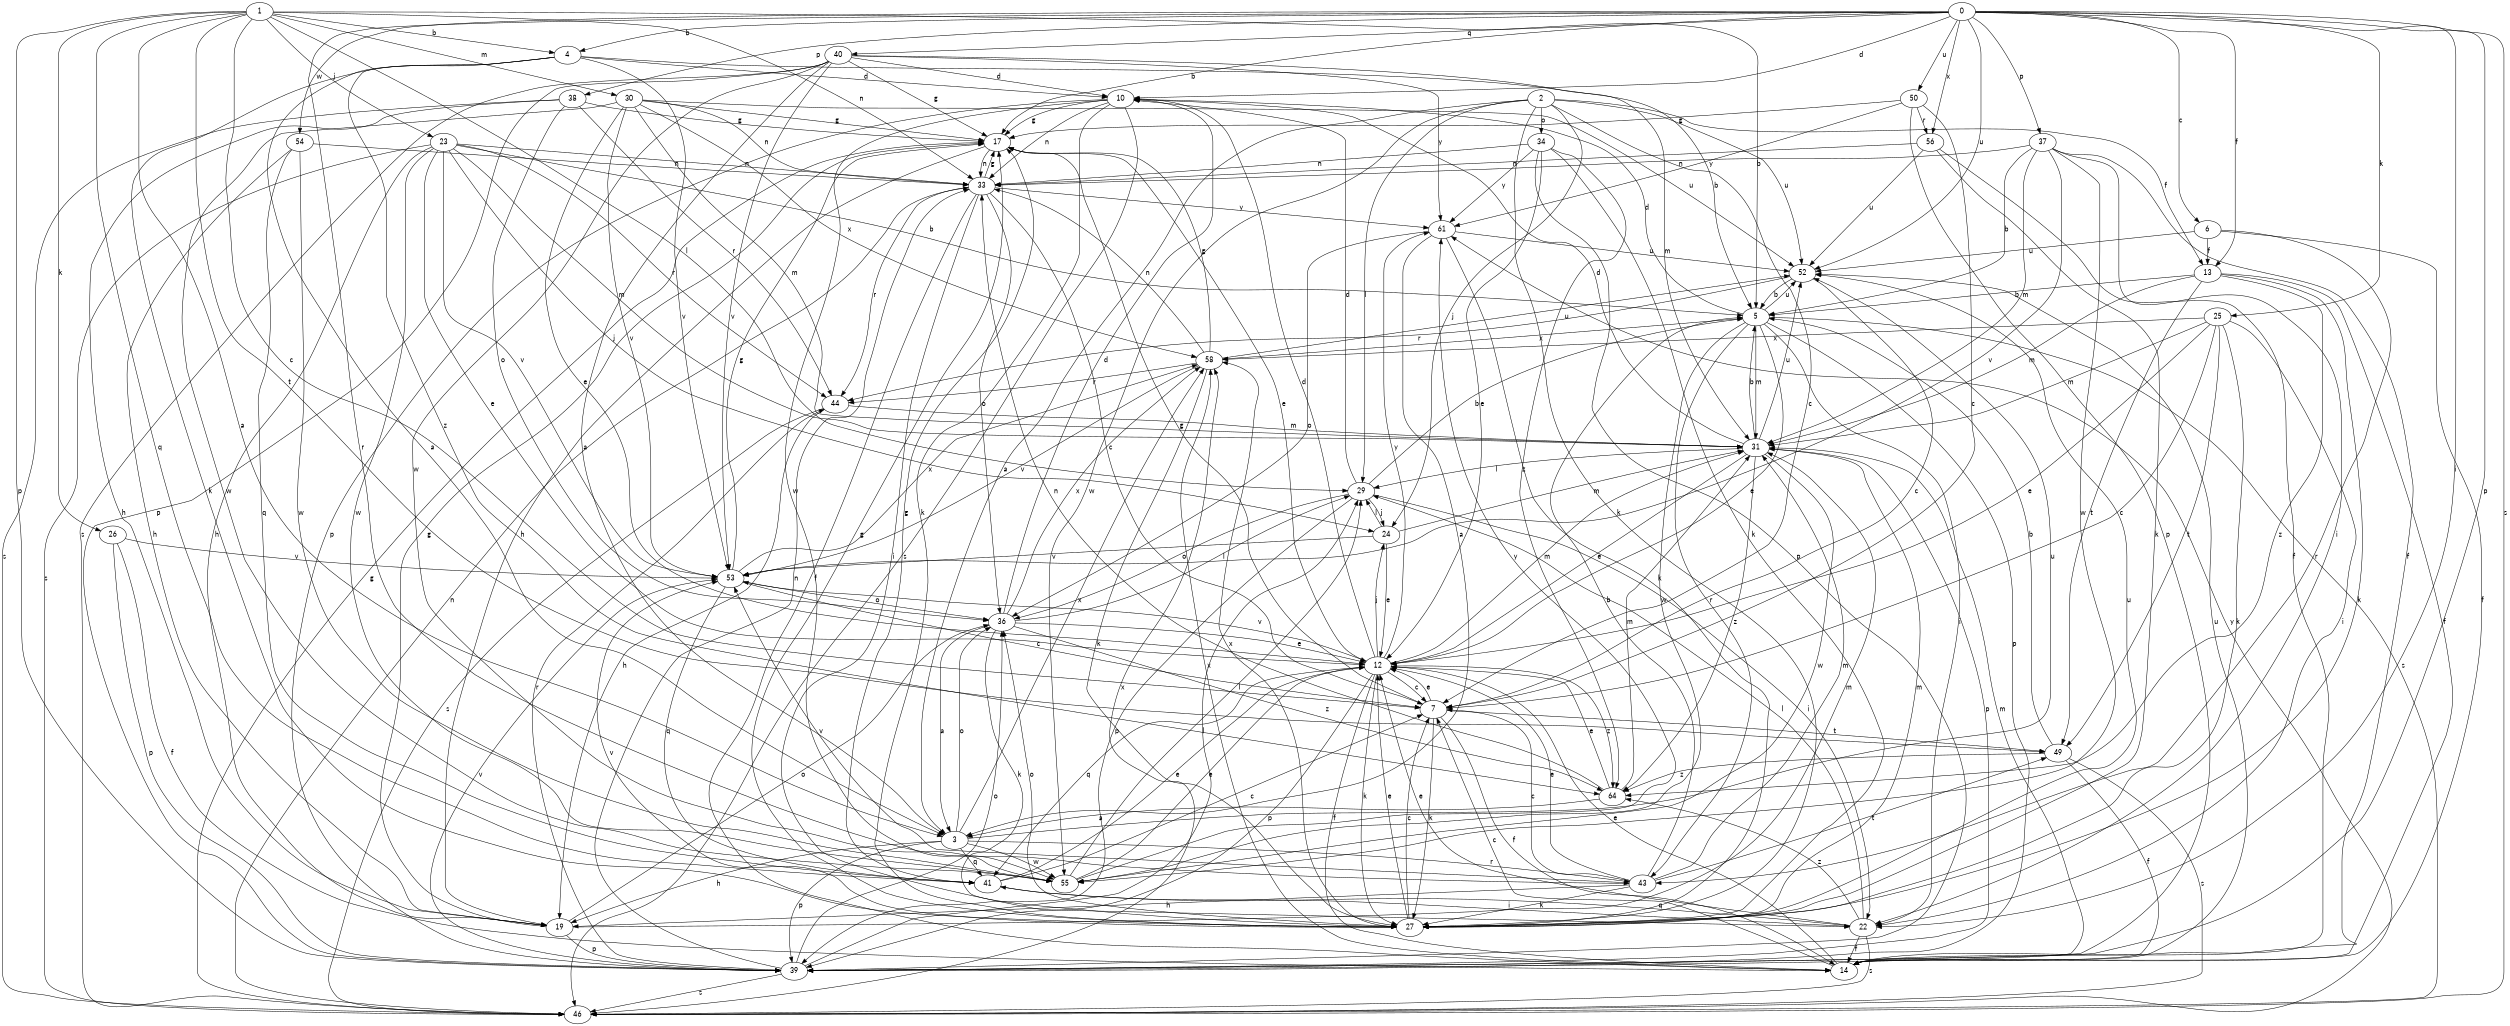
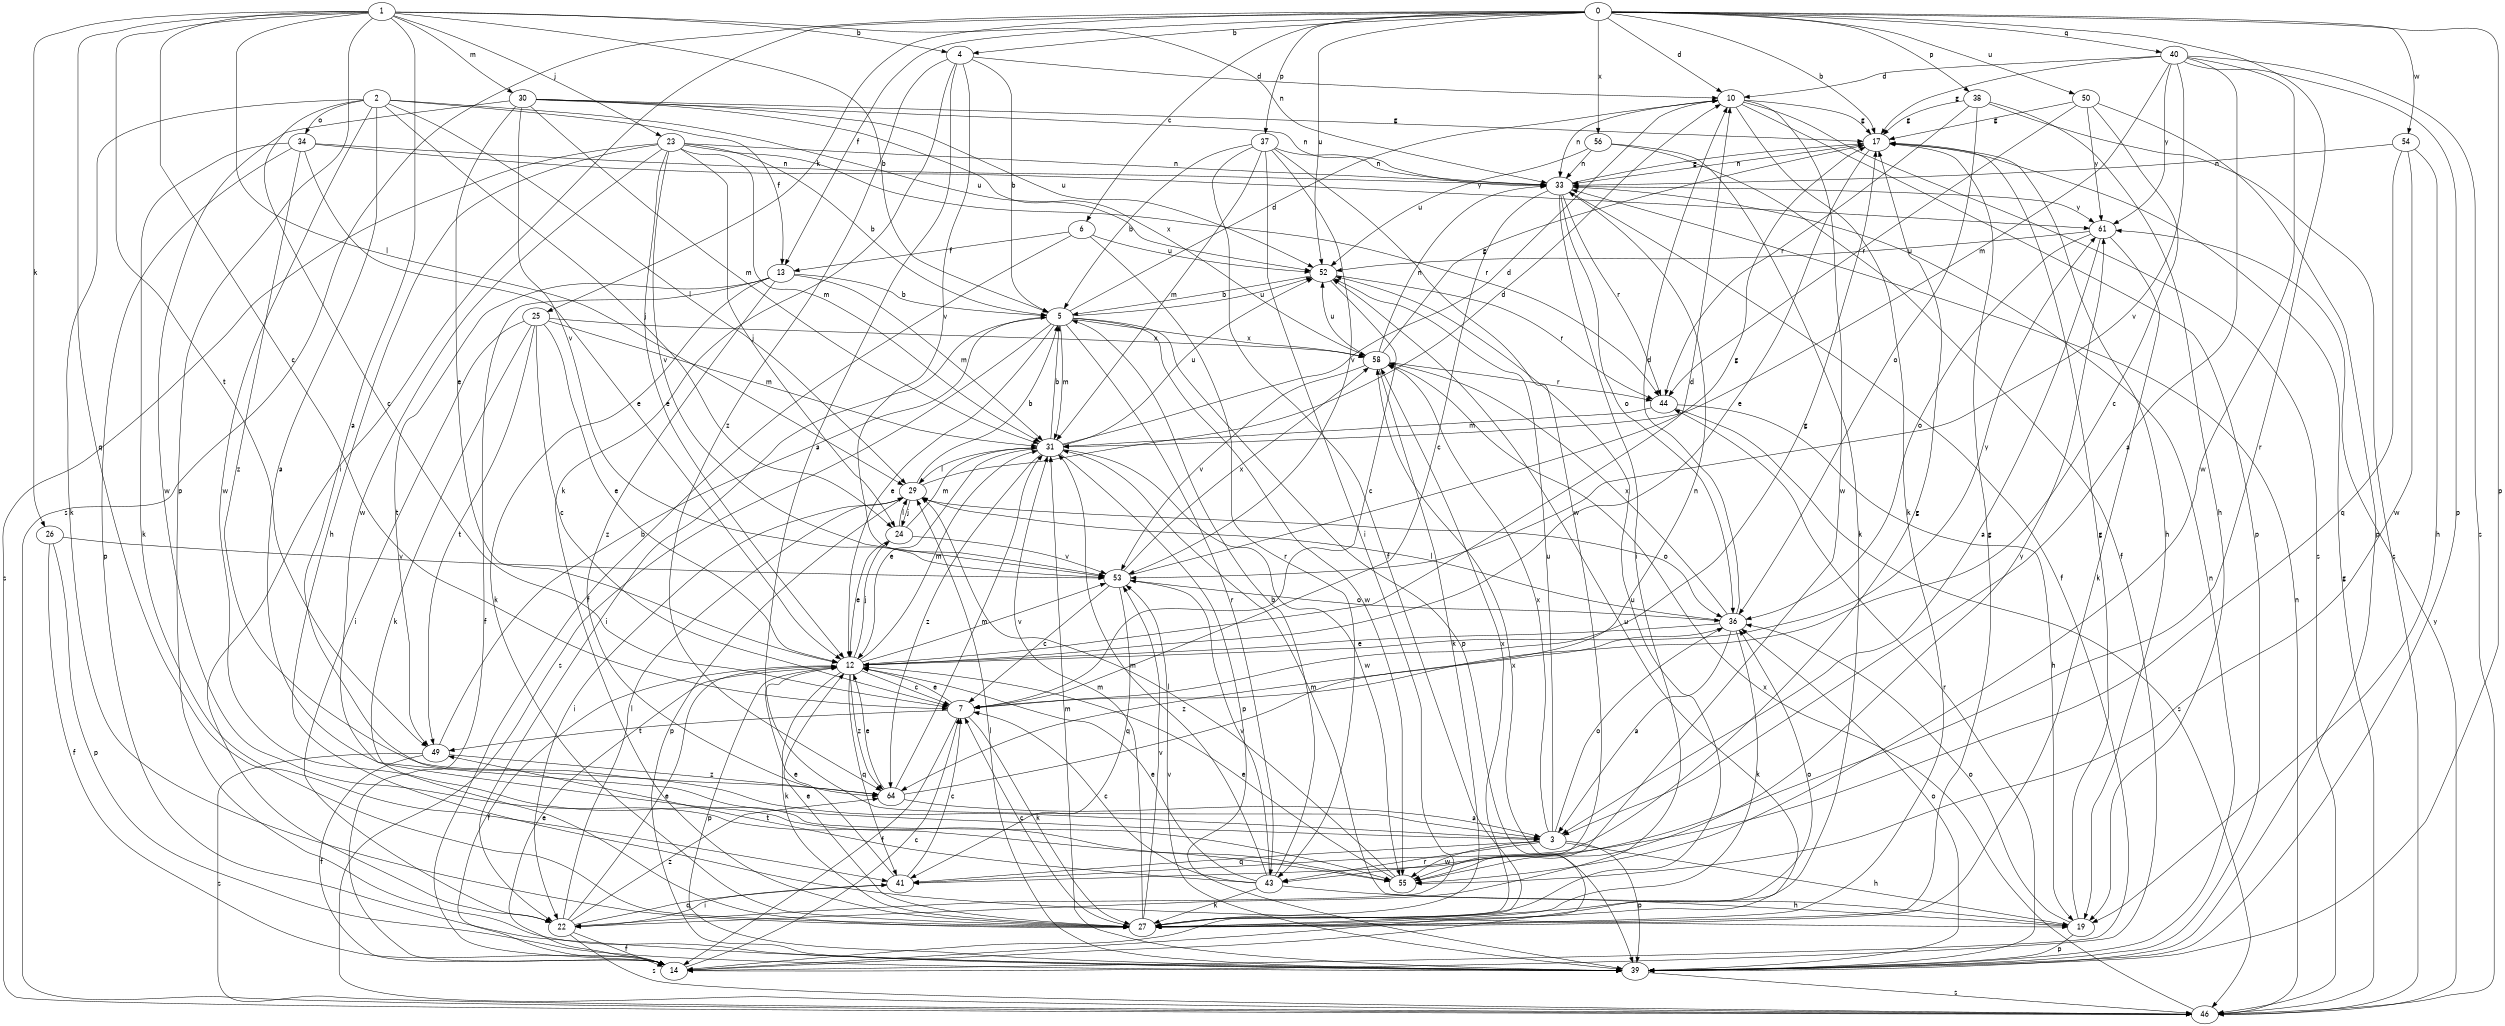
(1921, 118) -> (1870, 243)
